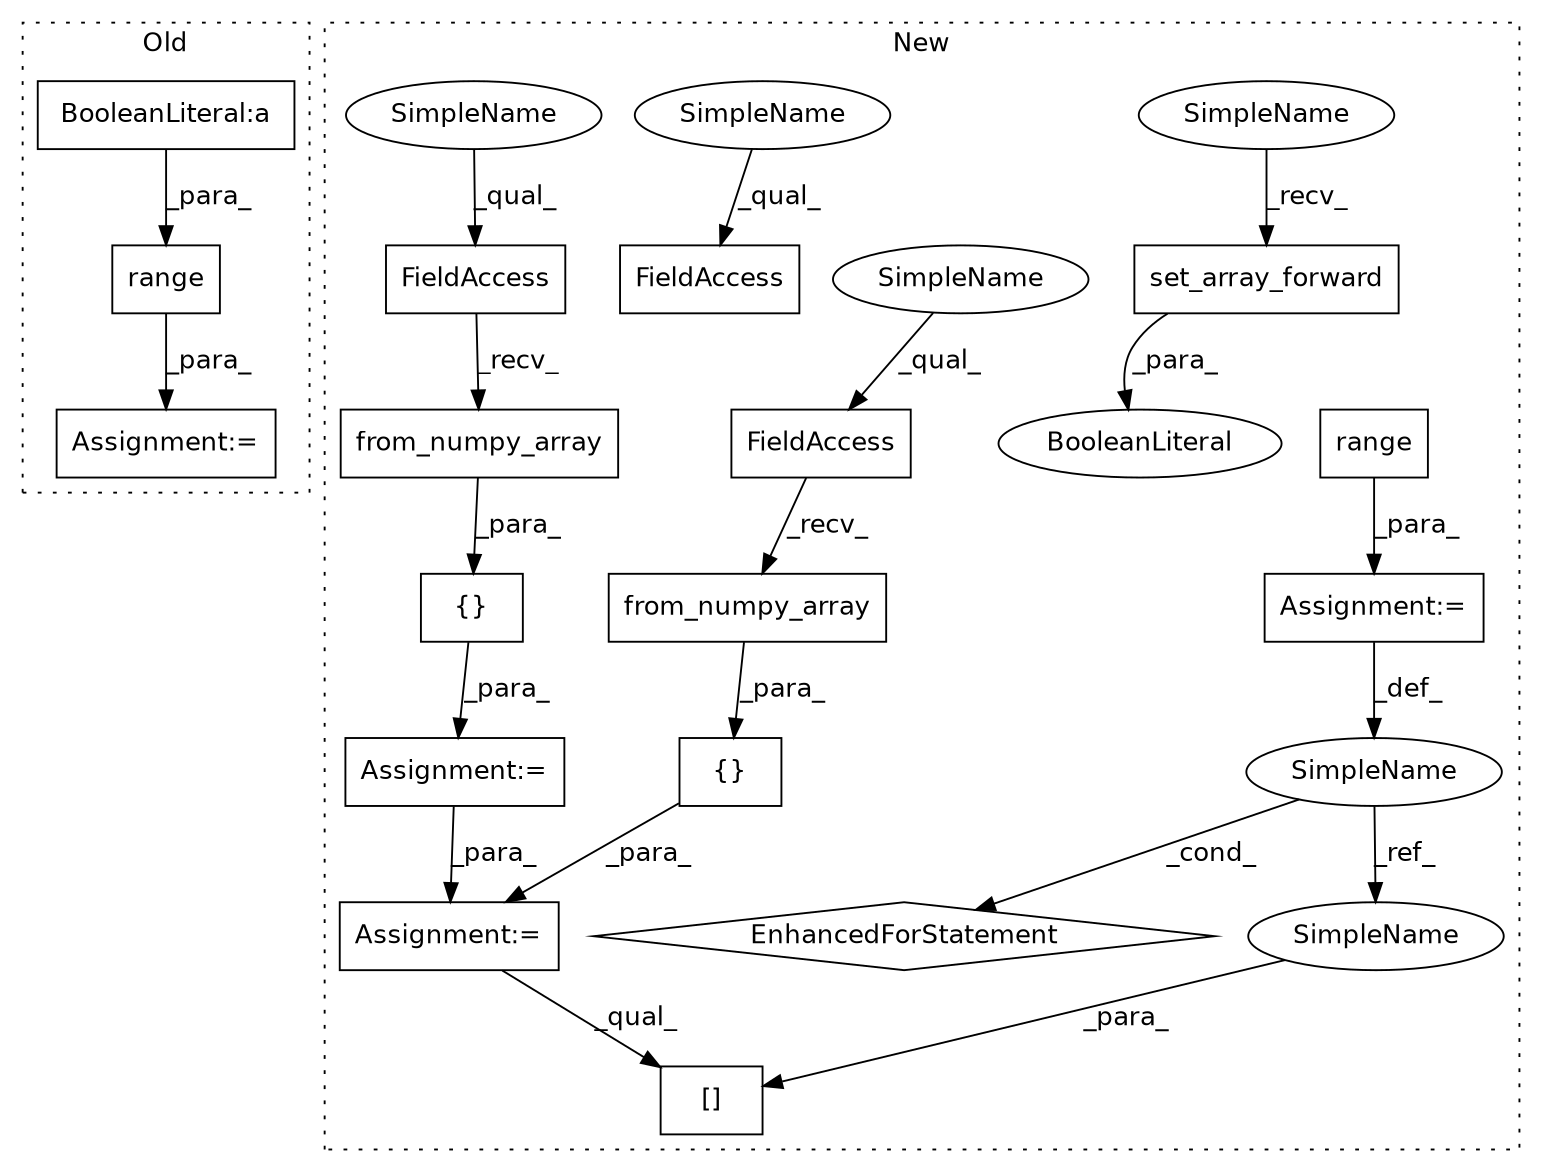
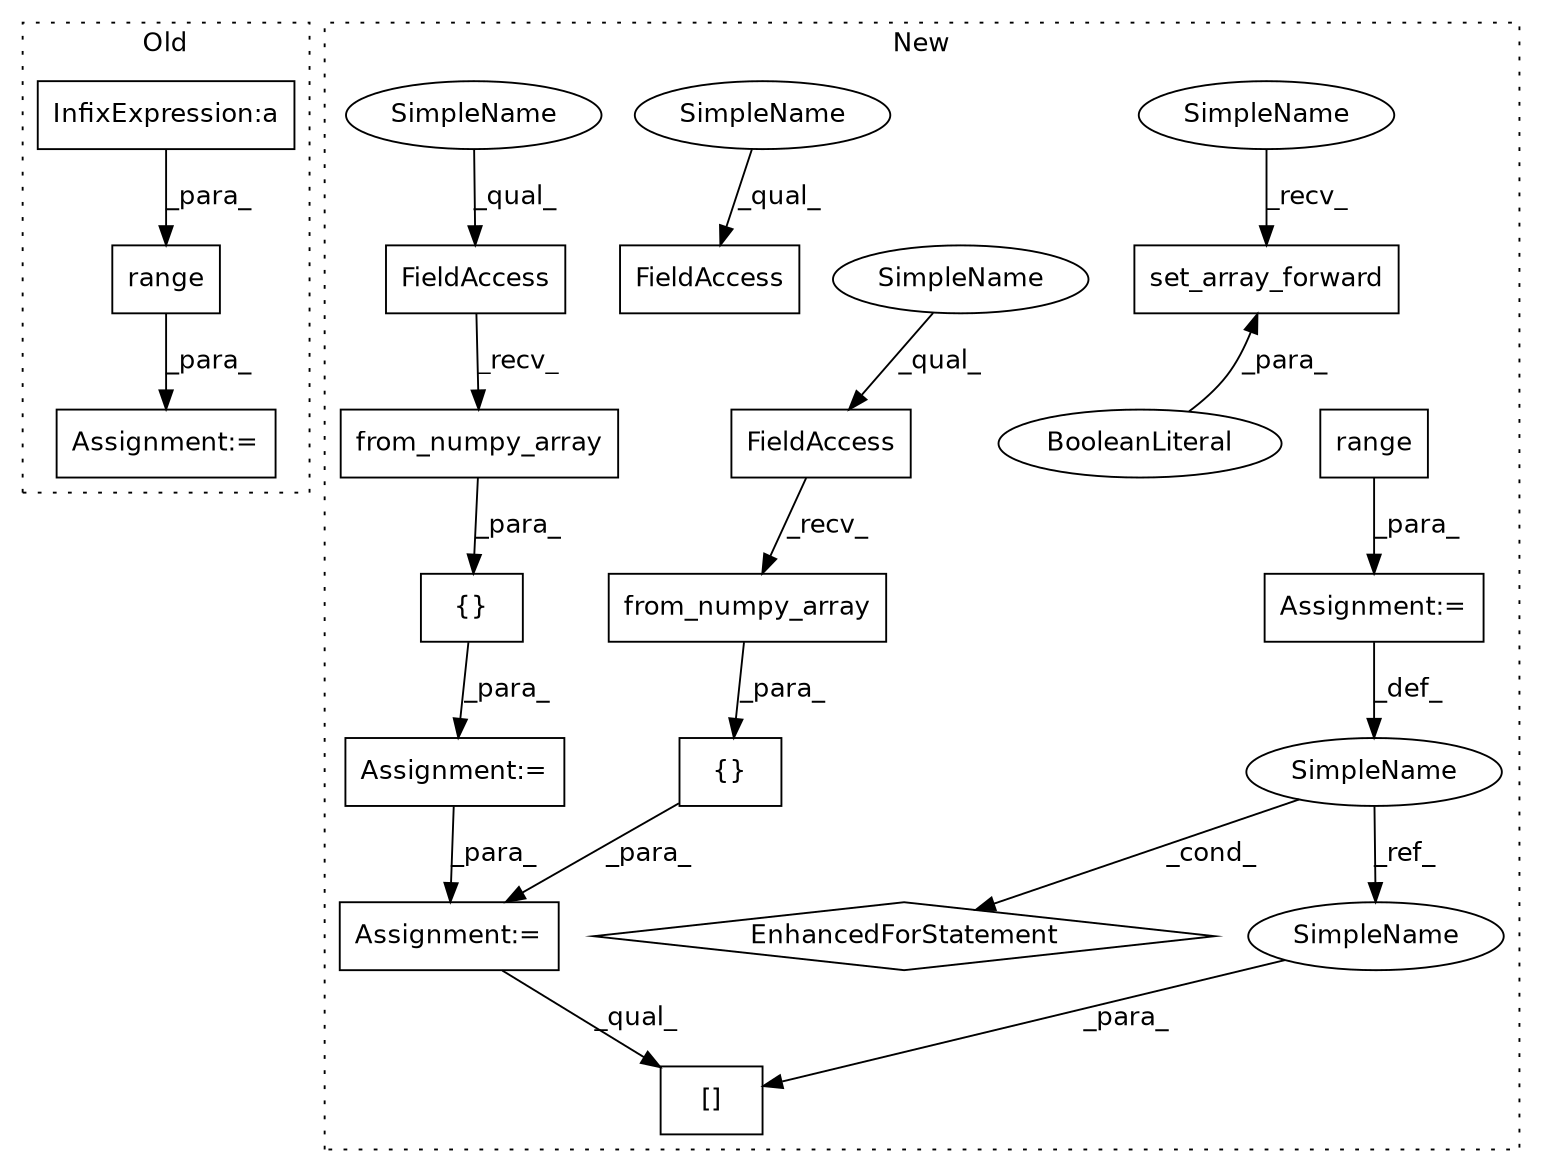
(166, 115) -> (166, 115)
(1134, 346) -> (1226, 377)
